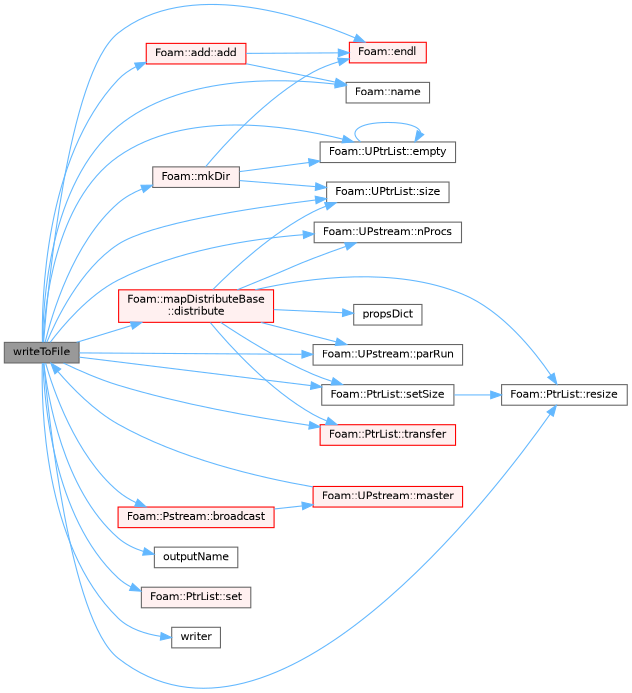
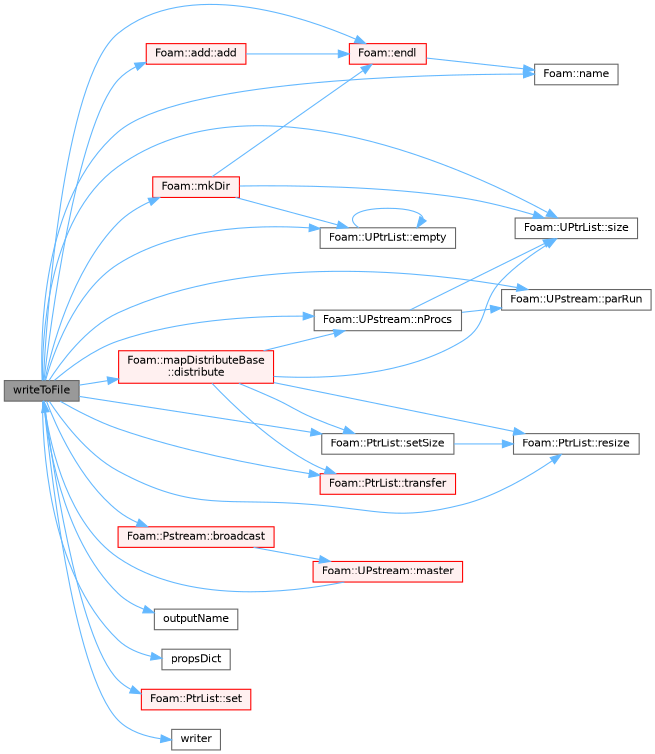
(291, 73) -> (475, 63)
(196, 177) -> (196, 187)
none -> (484, 274)
(308, 311) -> (91, 606)
(298, 332) -> (476, 311)
(196, 598) -> (196, 700)
